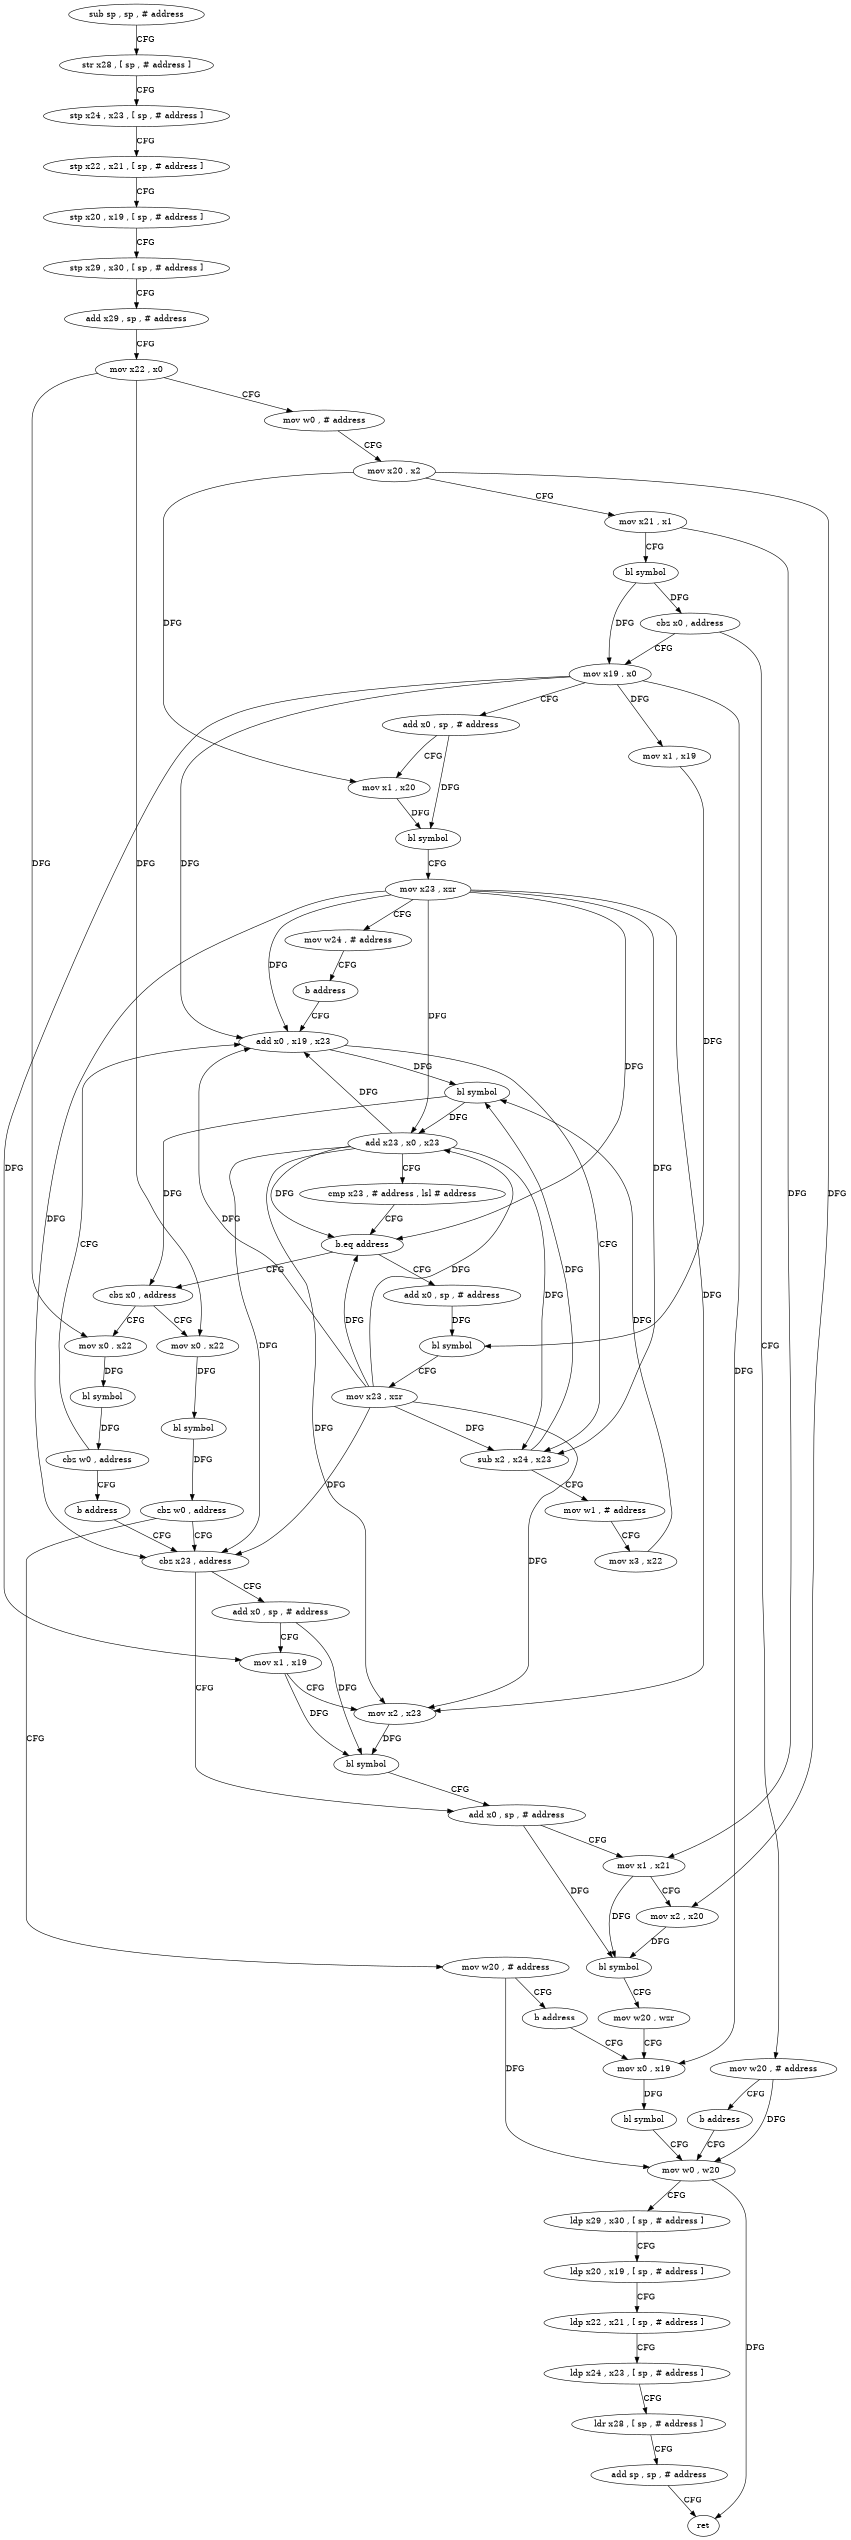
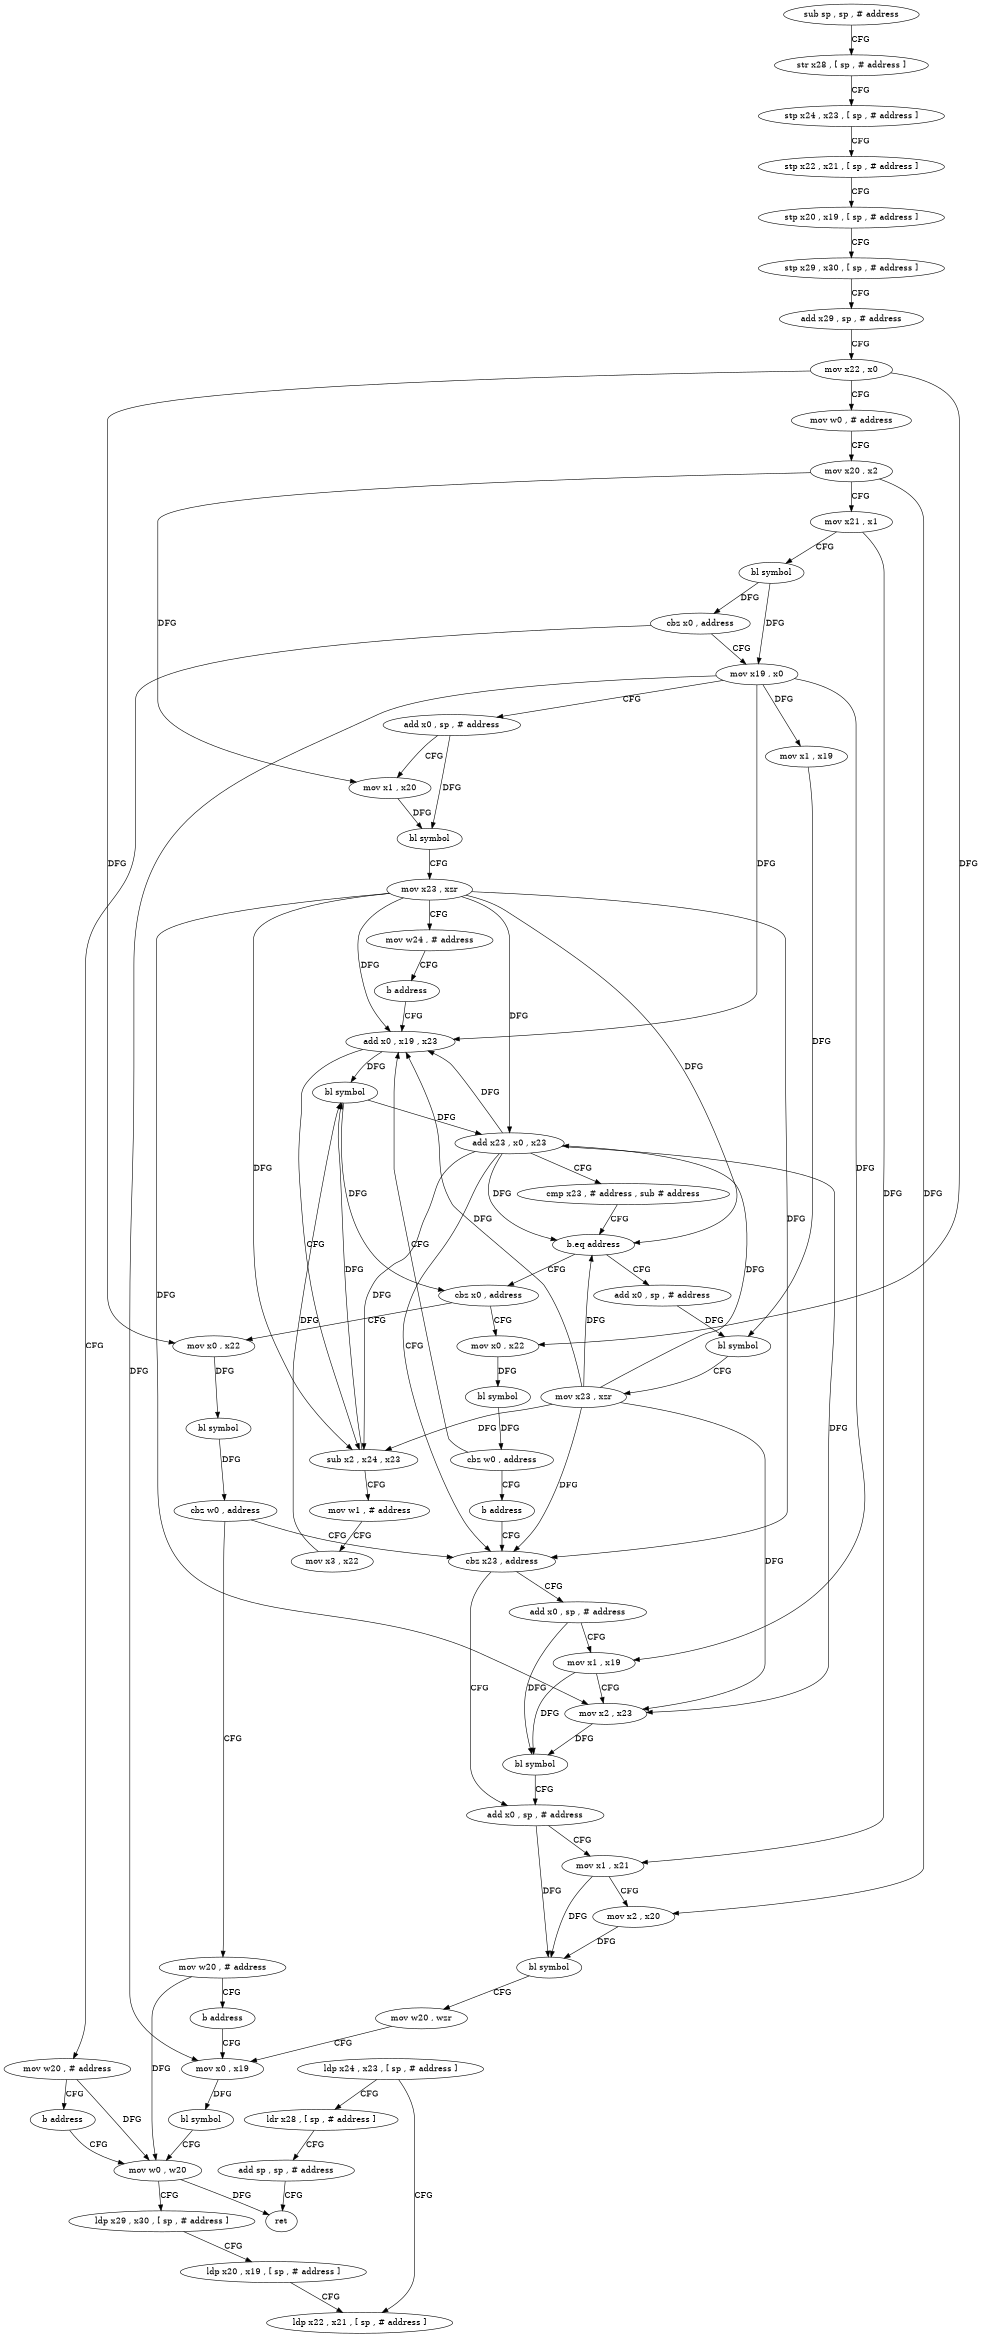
(402, 1194) -> (623, 1194)
(269, 1346) -> (414, 1346)
(637, 2345) -> (414, 2198)
